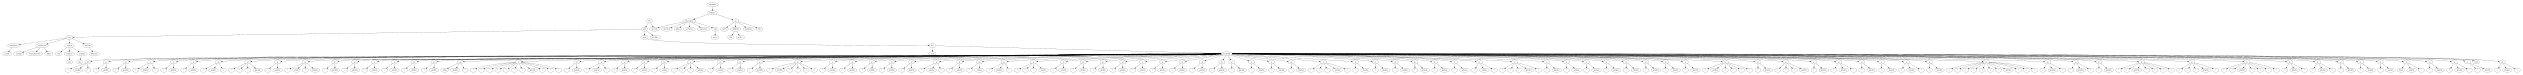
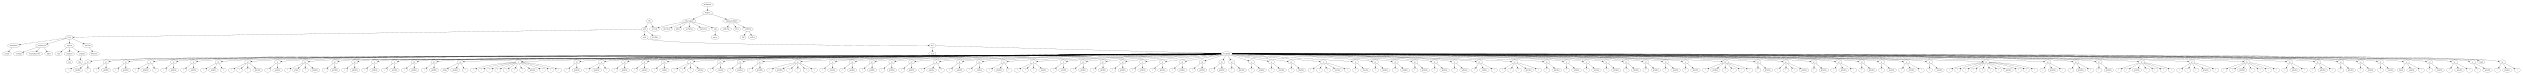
(736, 21) -> (732, 21)
(724, 29) -> none
